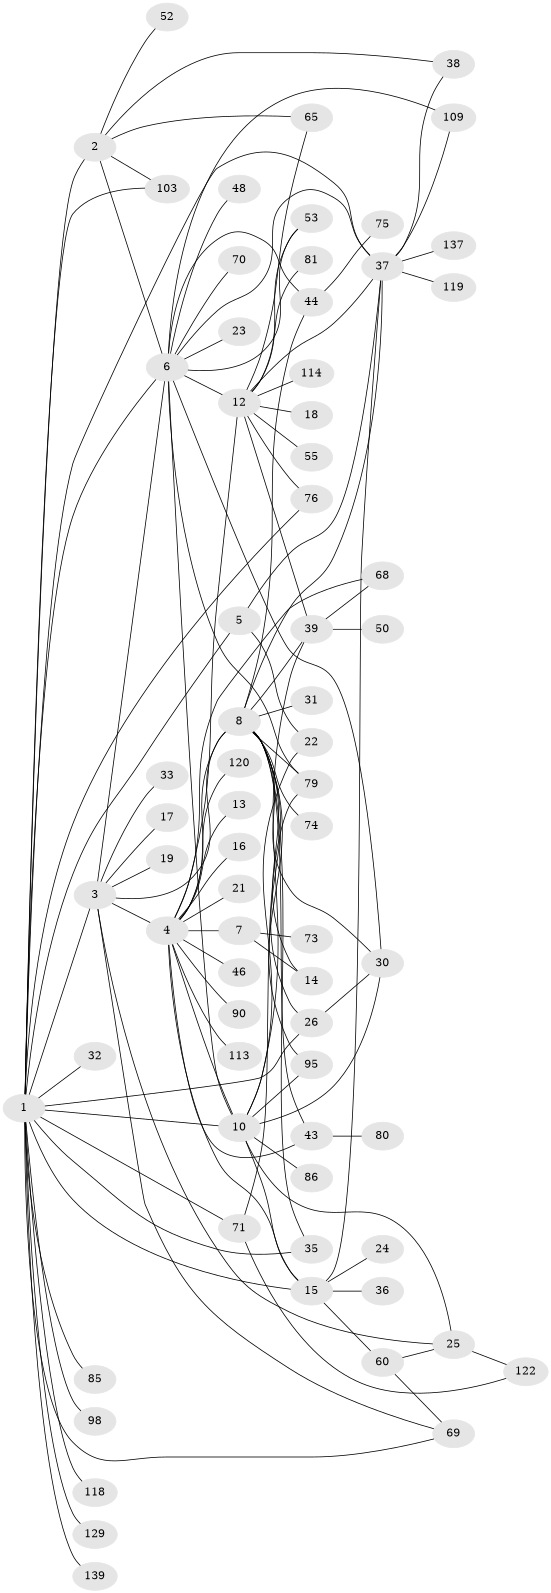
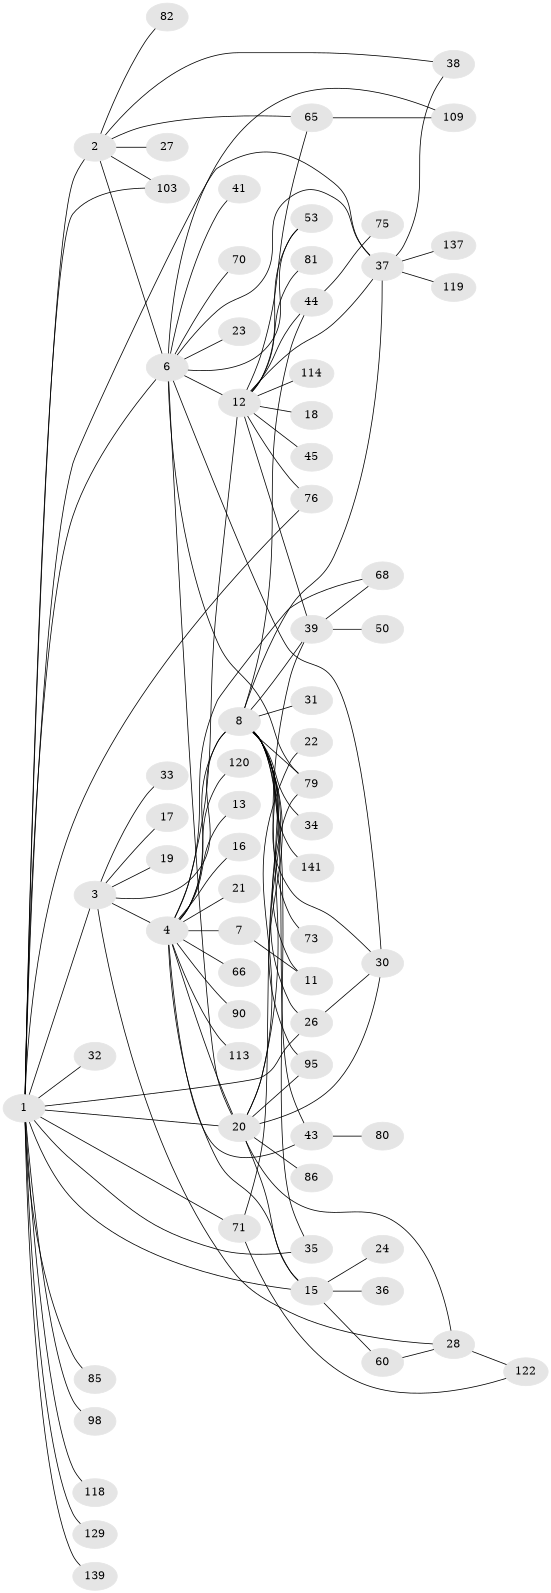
(167, 17) -> (167, 17)
none -> (167, 147)
(239, 189) -> (239, 189)
(428, 196) -> (382, 118)
(212, 245) -> (277, 348)
(312, 457) -> (312, 457)
(239, 621) -> none
(131, 631) -> none
(359, 808) -> none
(312, 826) -> (312, 826)
none -> (312, 868)
(276, 935) -> (277, 830)
(239, 973) -> (239, 973)
(312, 981) -> (312, 981)
(239, 1128) -> (239, 1128)
(454, 1345) -> (454, 1345)
(454, 1434) -> none
